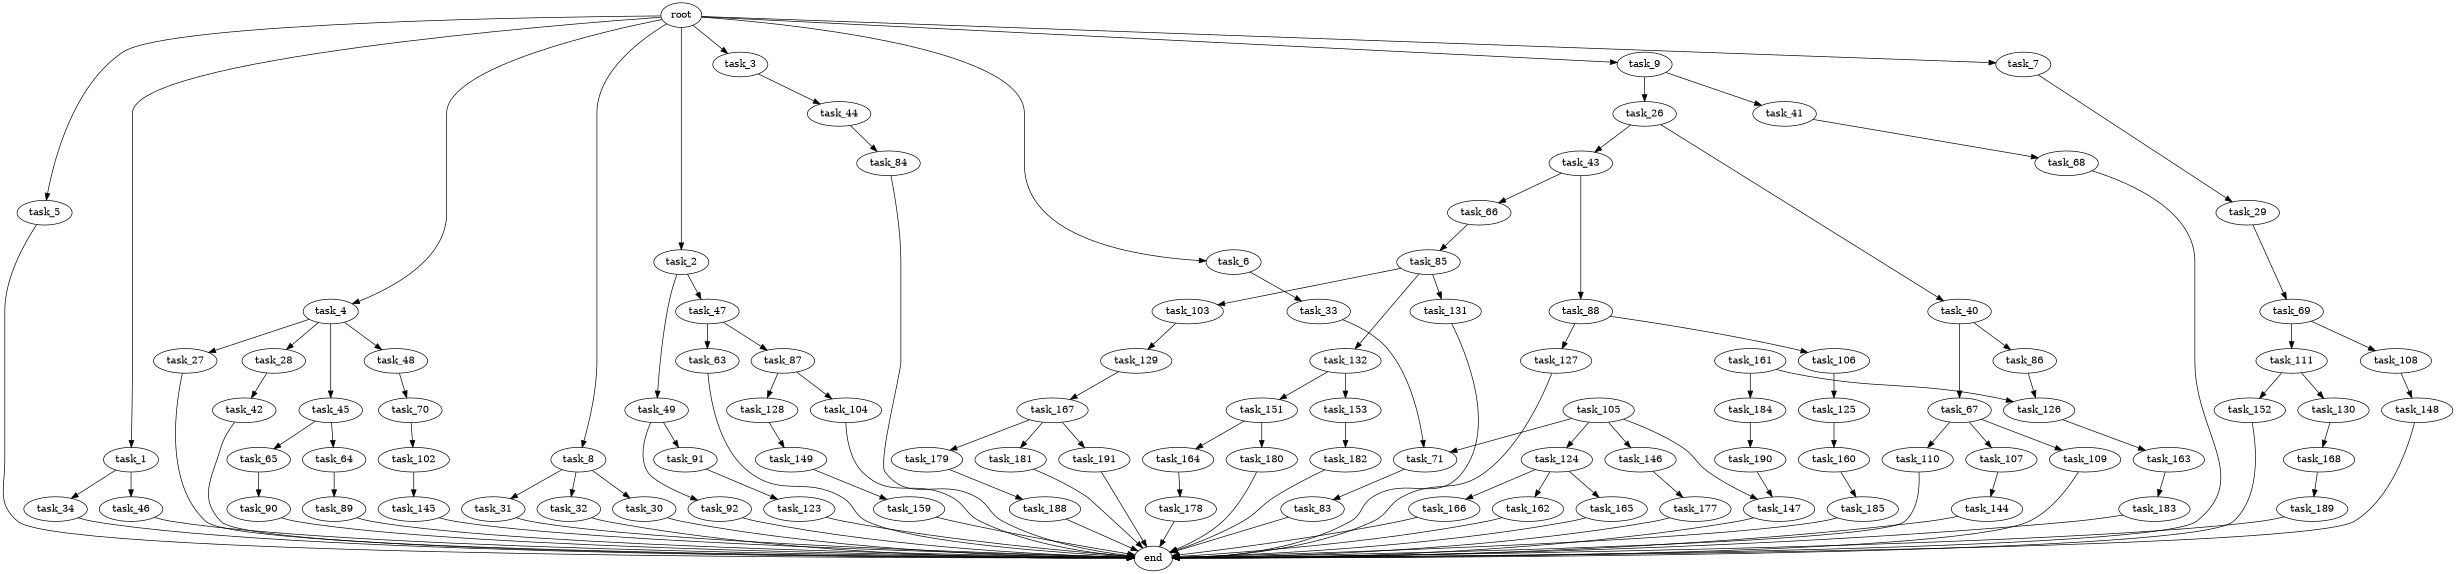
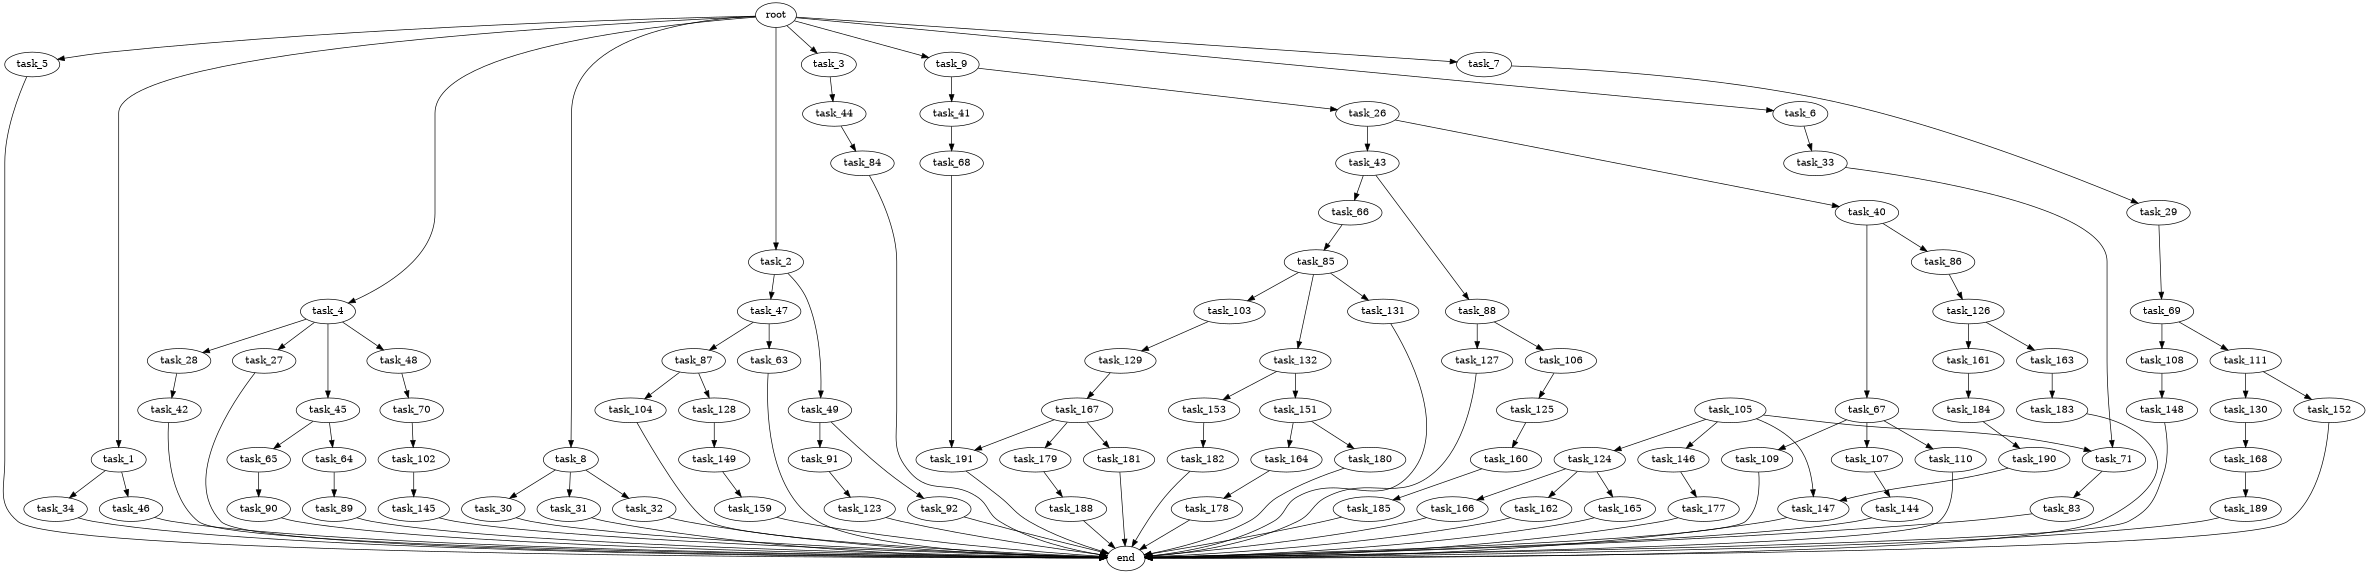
(1891, 385) -> (1968, 333)
(2212, 505) -> (952, 308)
